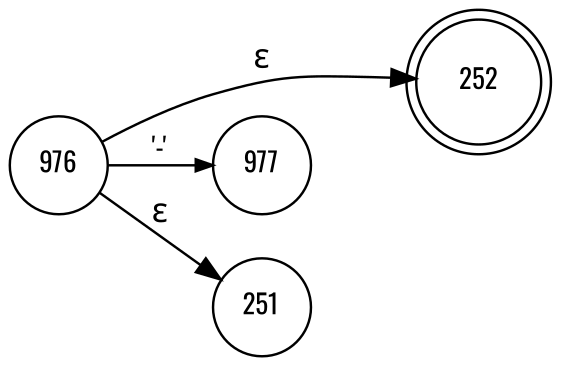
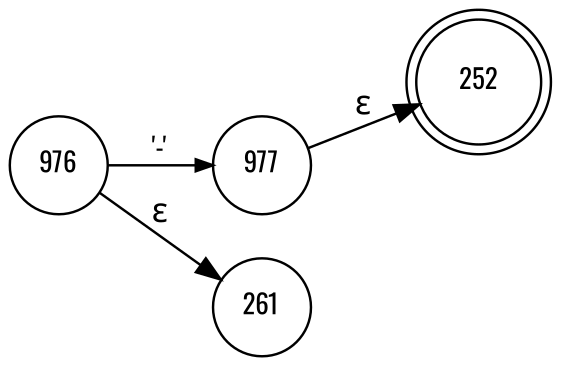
(242, 87) -> (352, 131)
(262, 307) -> (262, 307)
